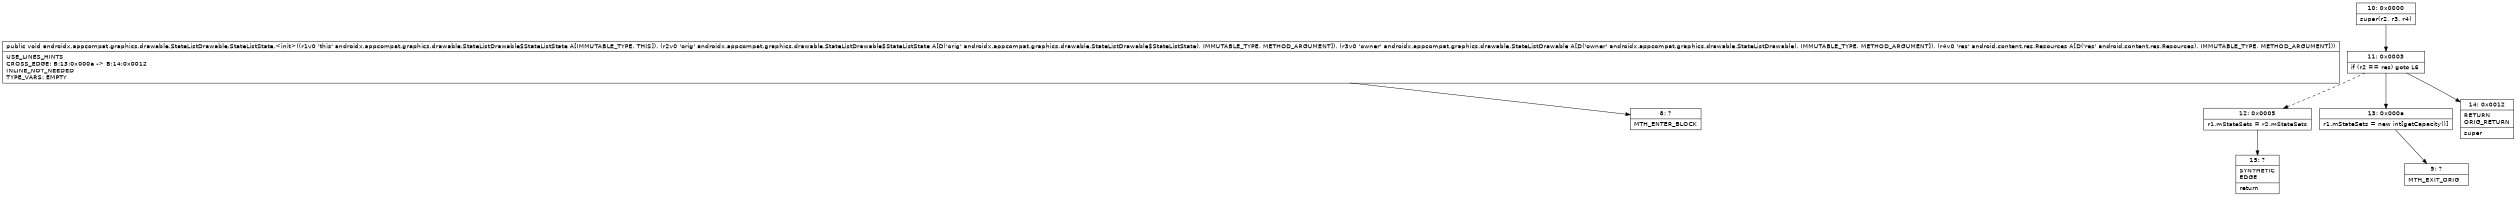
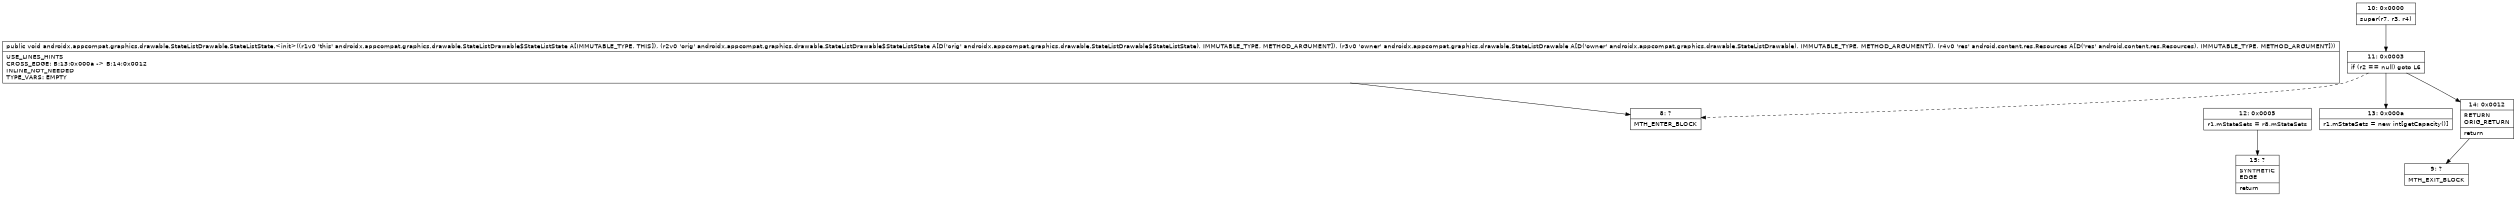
(2386, 19) -> (2386, 19)
(2385, 67) -> (2386, 67)
(2327, 90) -> (2038, 105)
(2258, 124) -> (2258, 124)
(2473, 133) -> (2474, 133)
(2410, 145) -> (2459, 149)
(2434, 180) -> (2437, 180)
